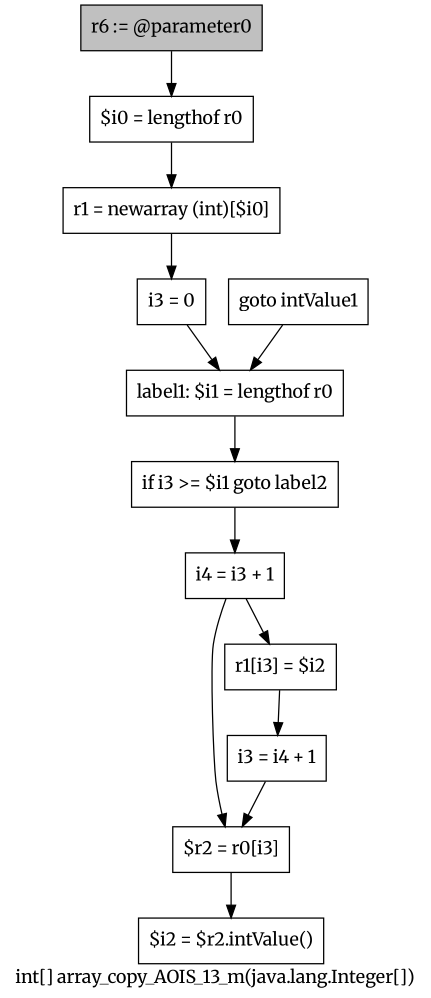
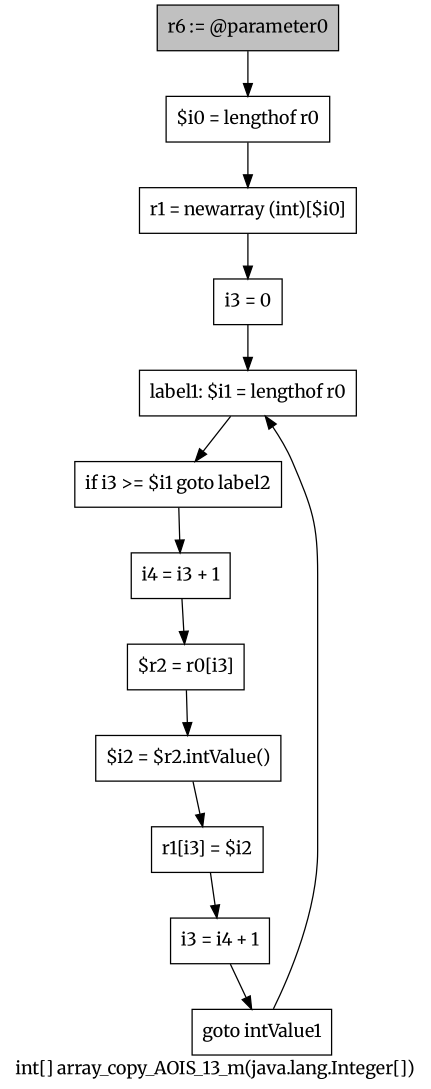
(255, 616) -> (196, 798)
(257, 798) -> (238, 981)
